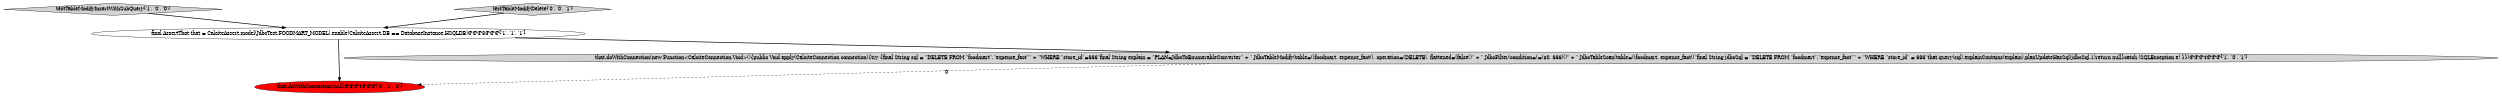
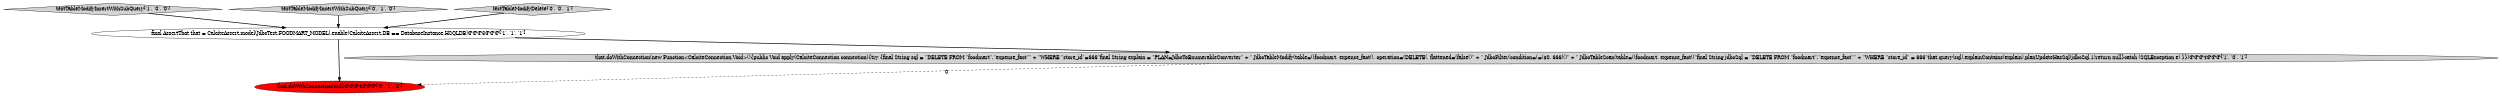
none -> (338, 9)
